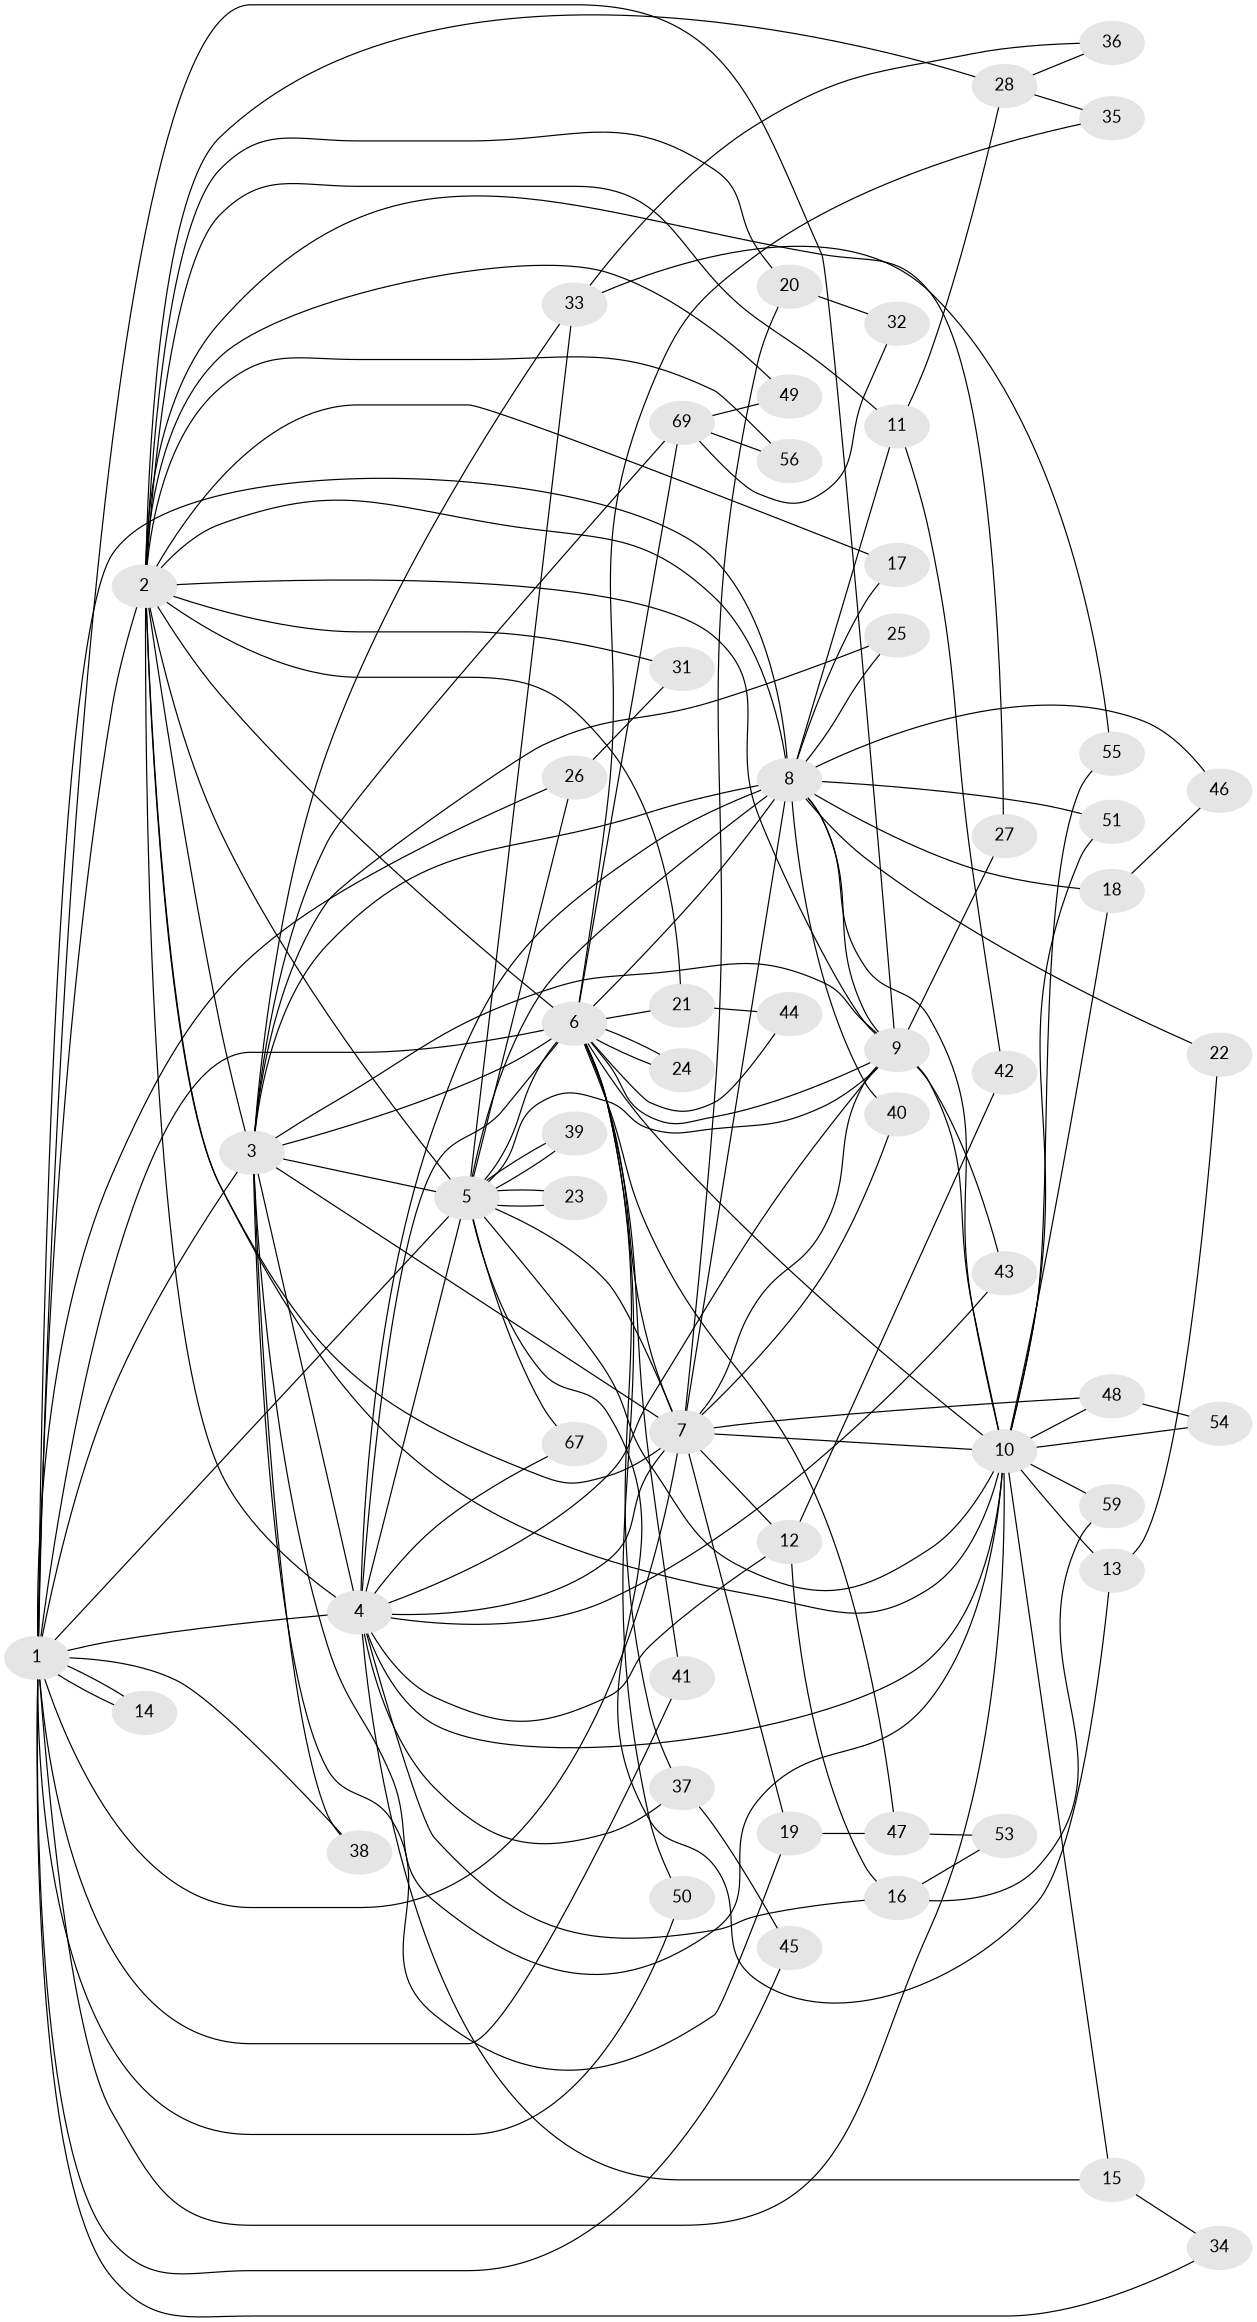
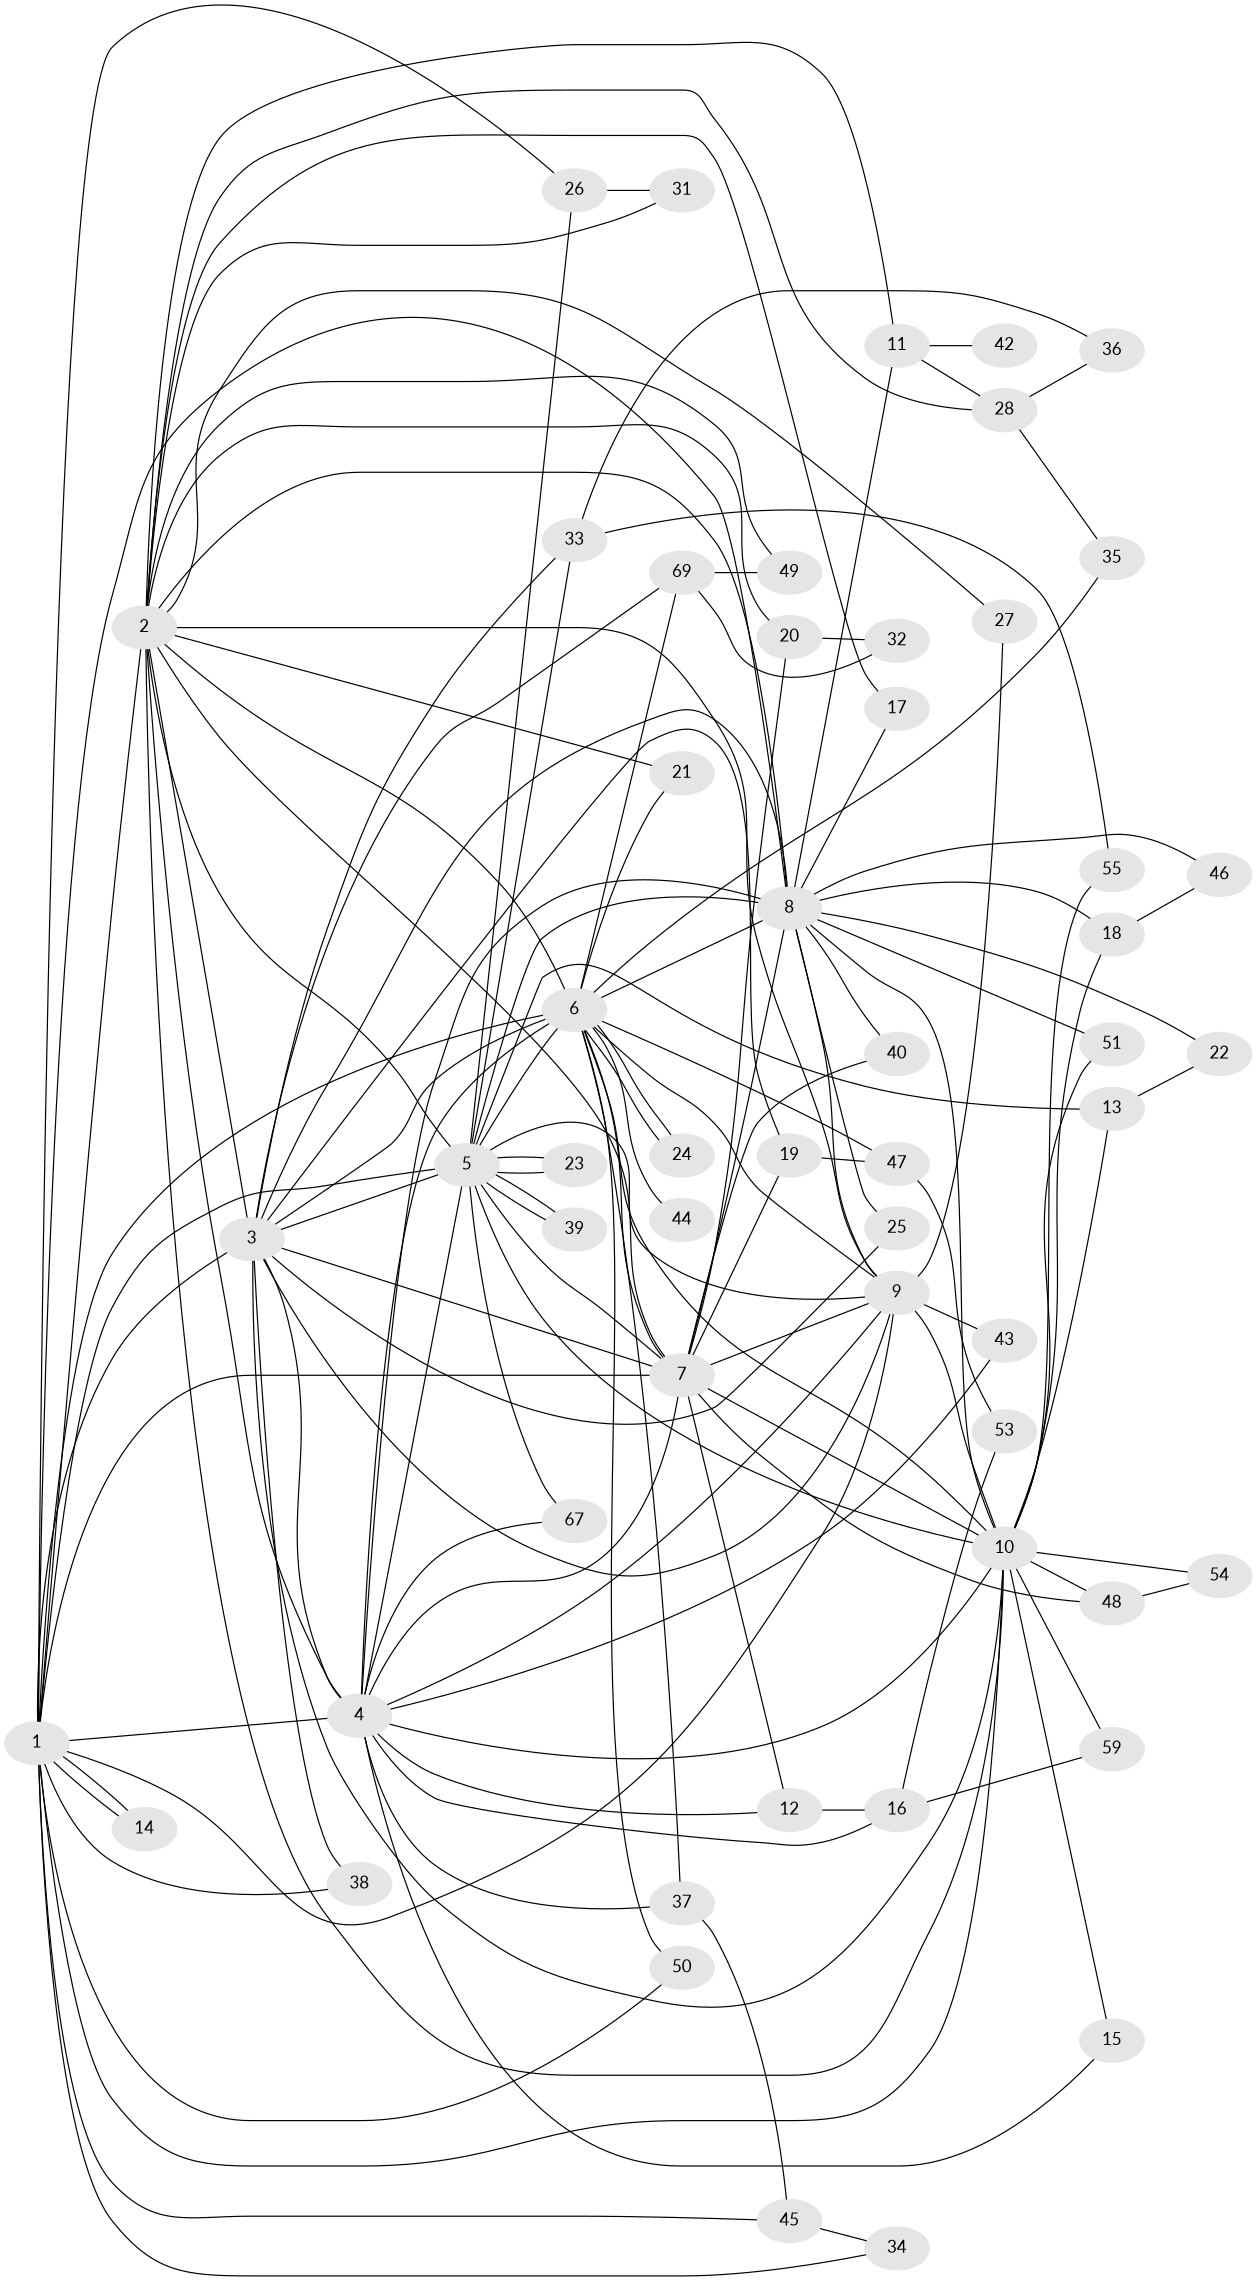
(790, 461) -> none
(736, 1010) -> none
(897, 1307) -> none
(682, 1678) -> none
(1166, 2214) -> (843, 2235)
